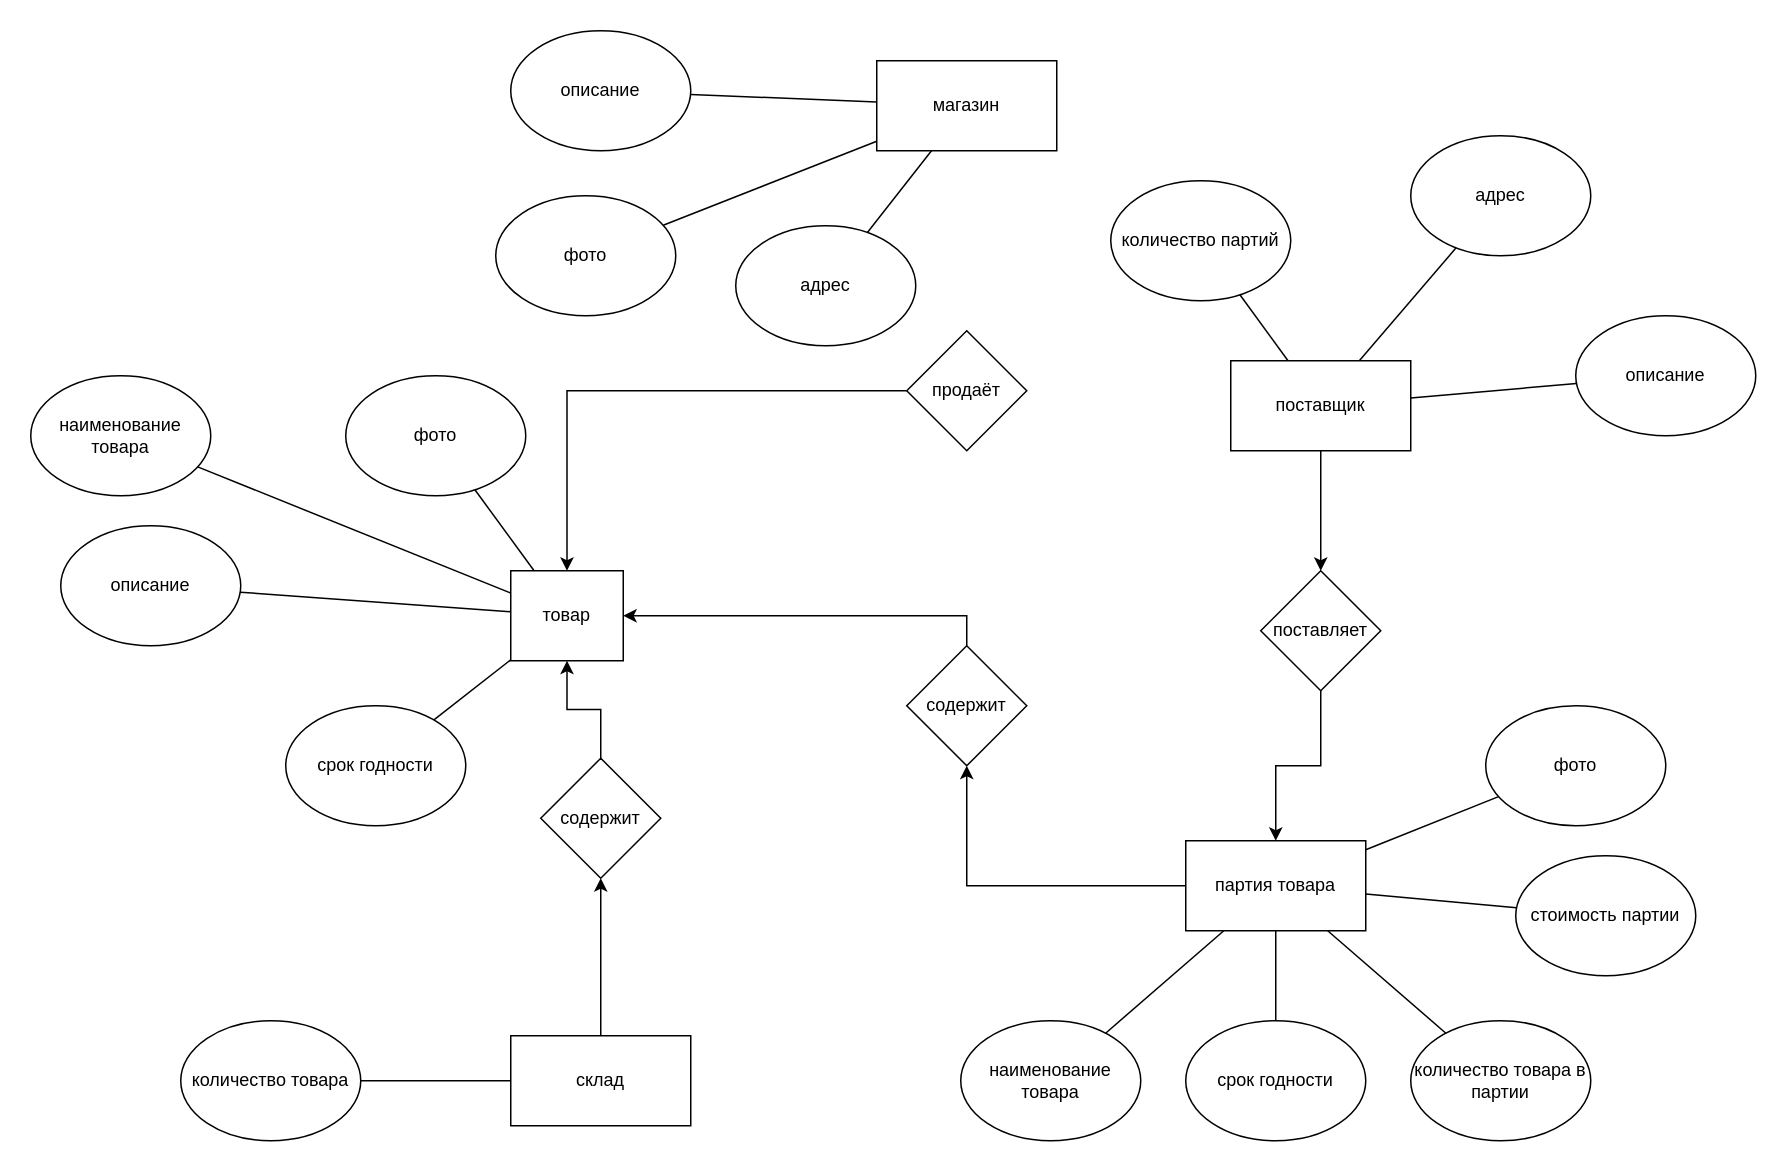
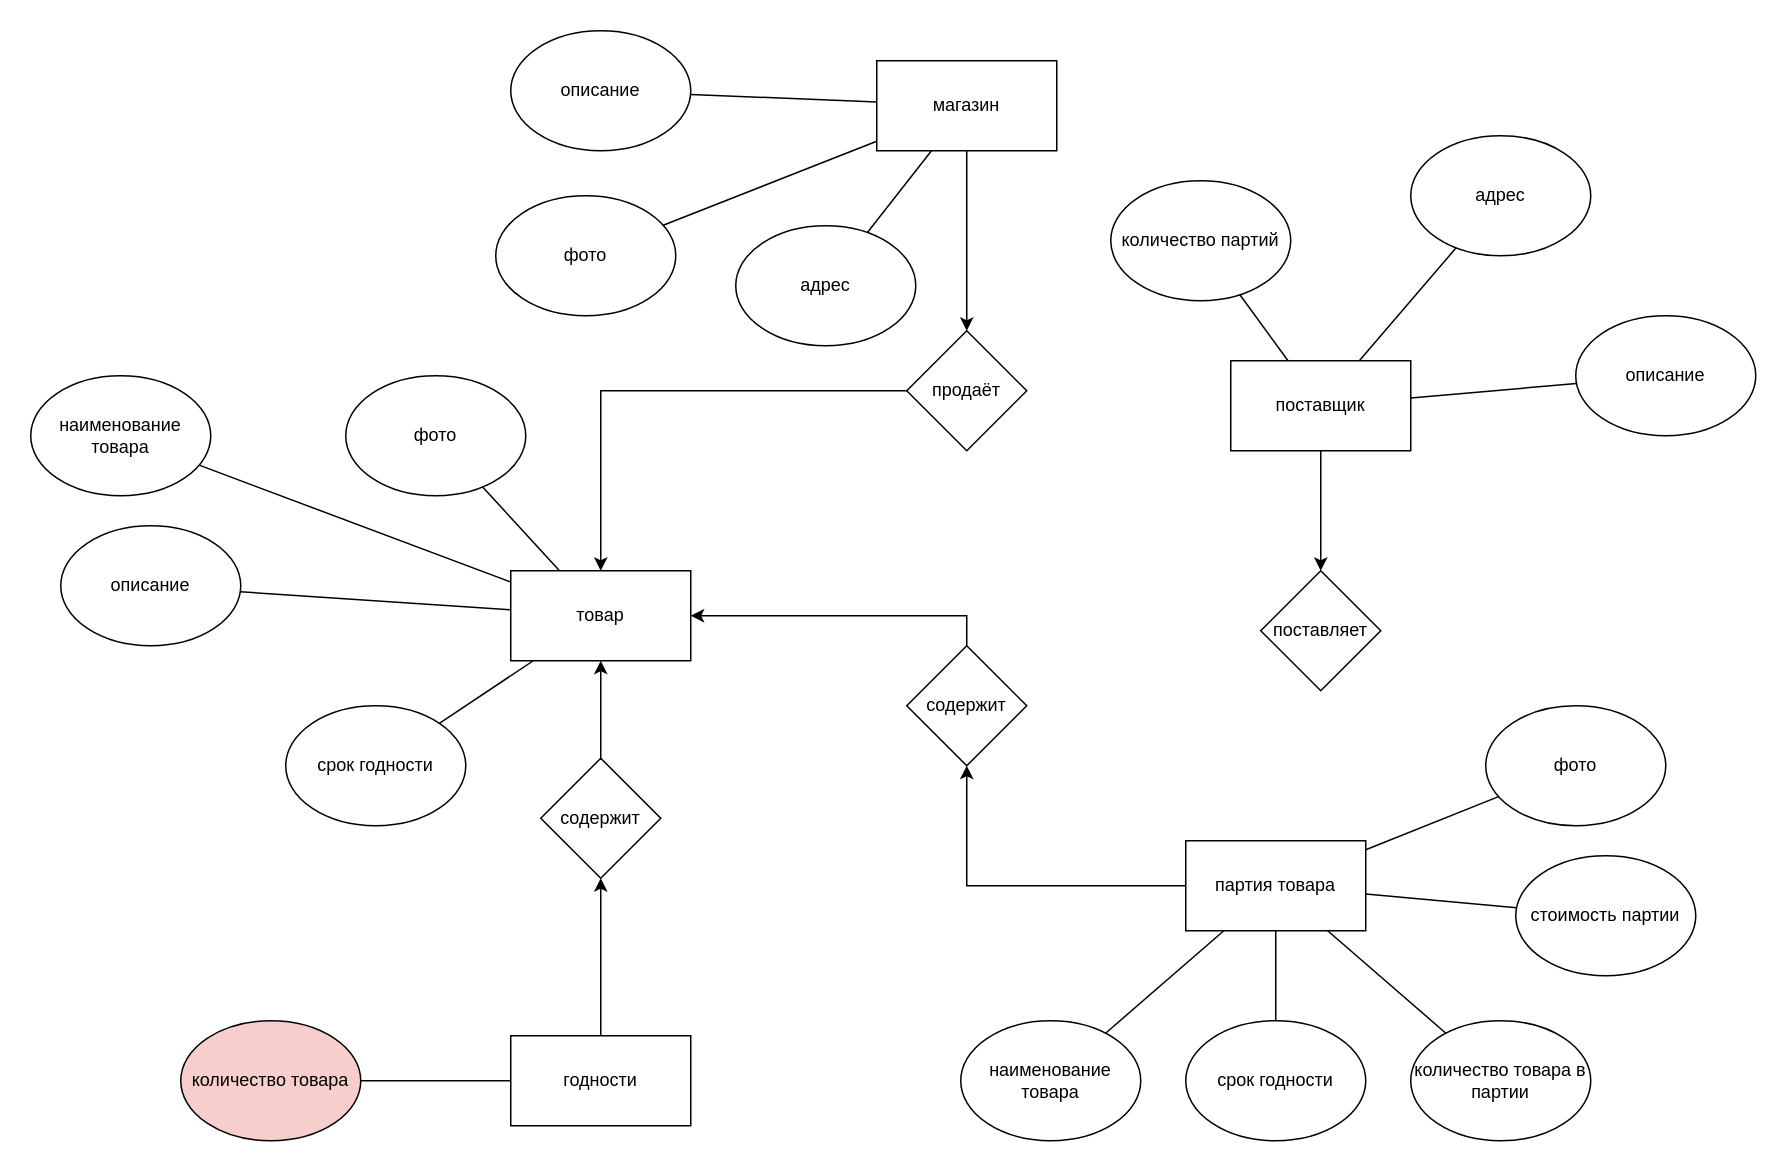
none -> (967, 236)
(567, 616) -> (601, 616)
(1304, 766) -> none
(271, 1081) -> (271, 1081)
(601, 1081) -> (601, 1081)
